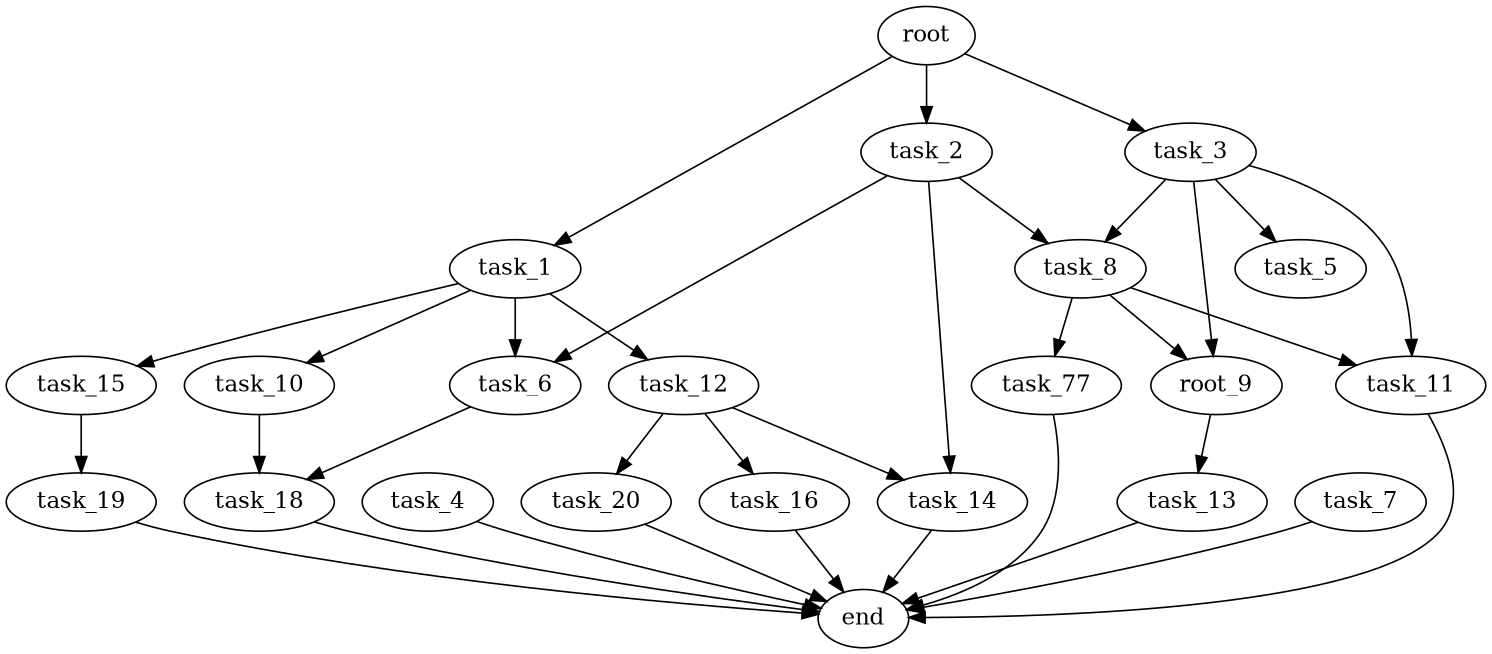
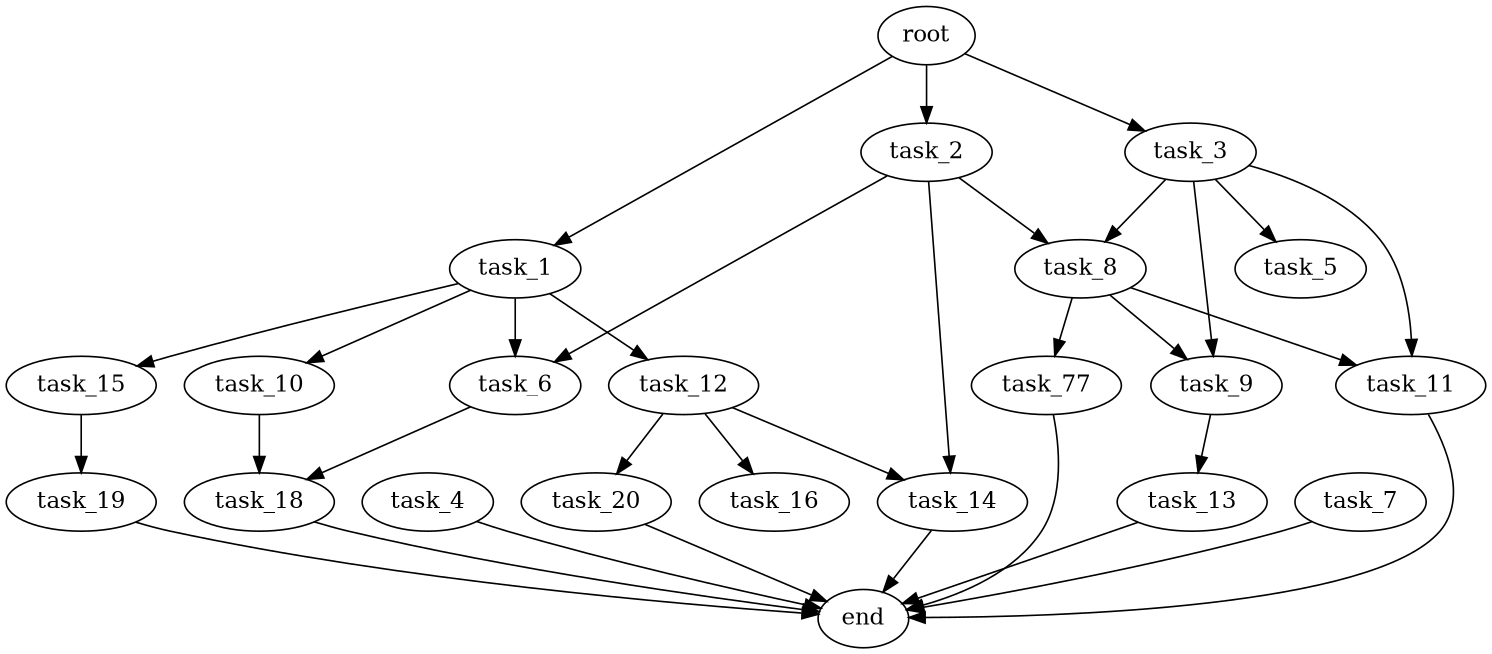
(1216, 385) -> (1216, 385)
(814, 555) -> none
